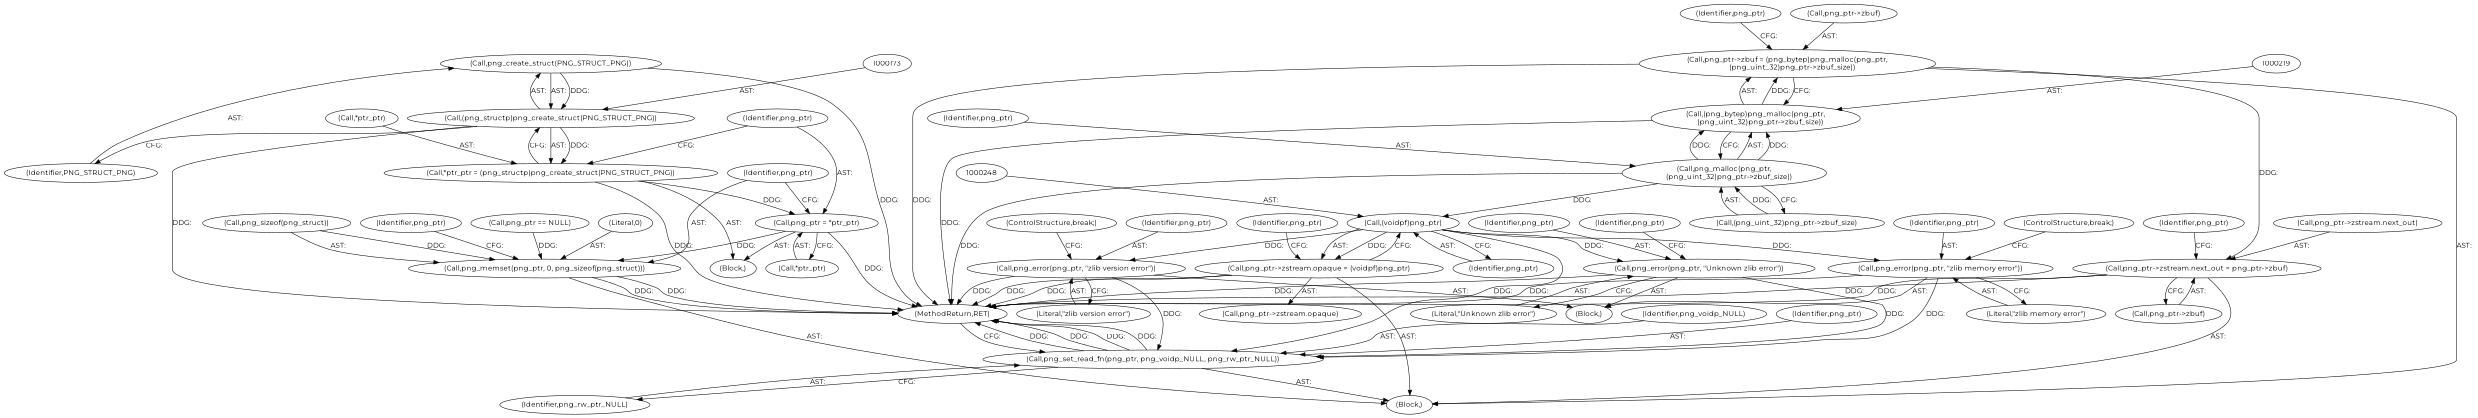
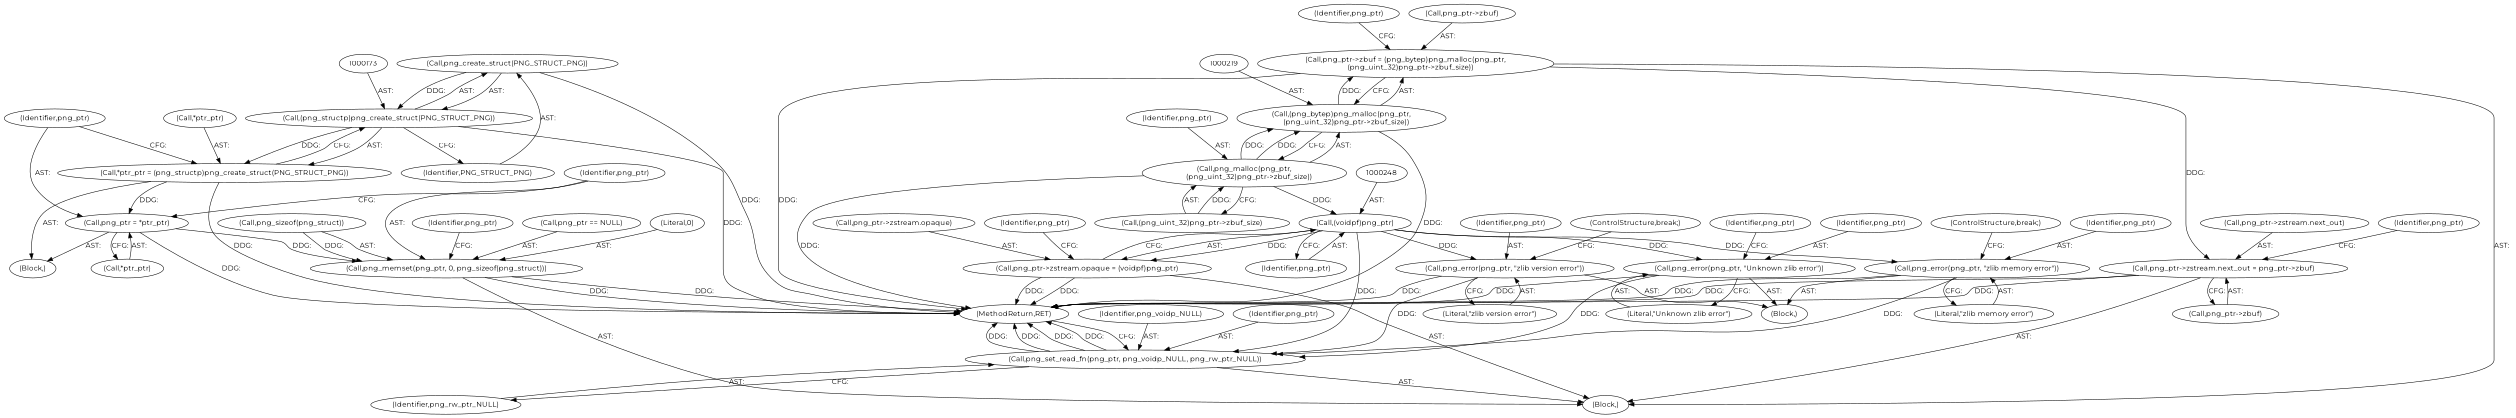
(549, 246) -> (531, 246)
(1302, 289) -> (987, 245)
